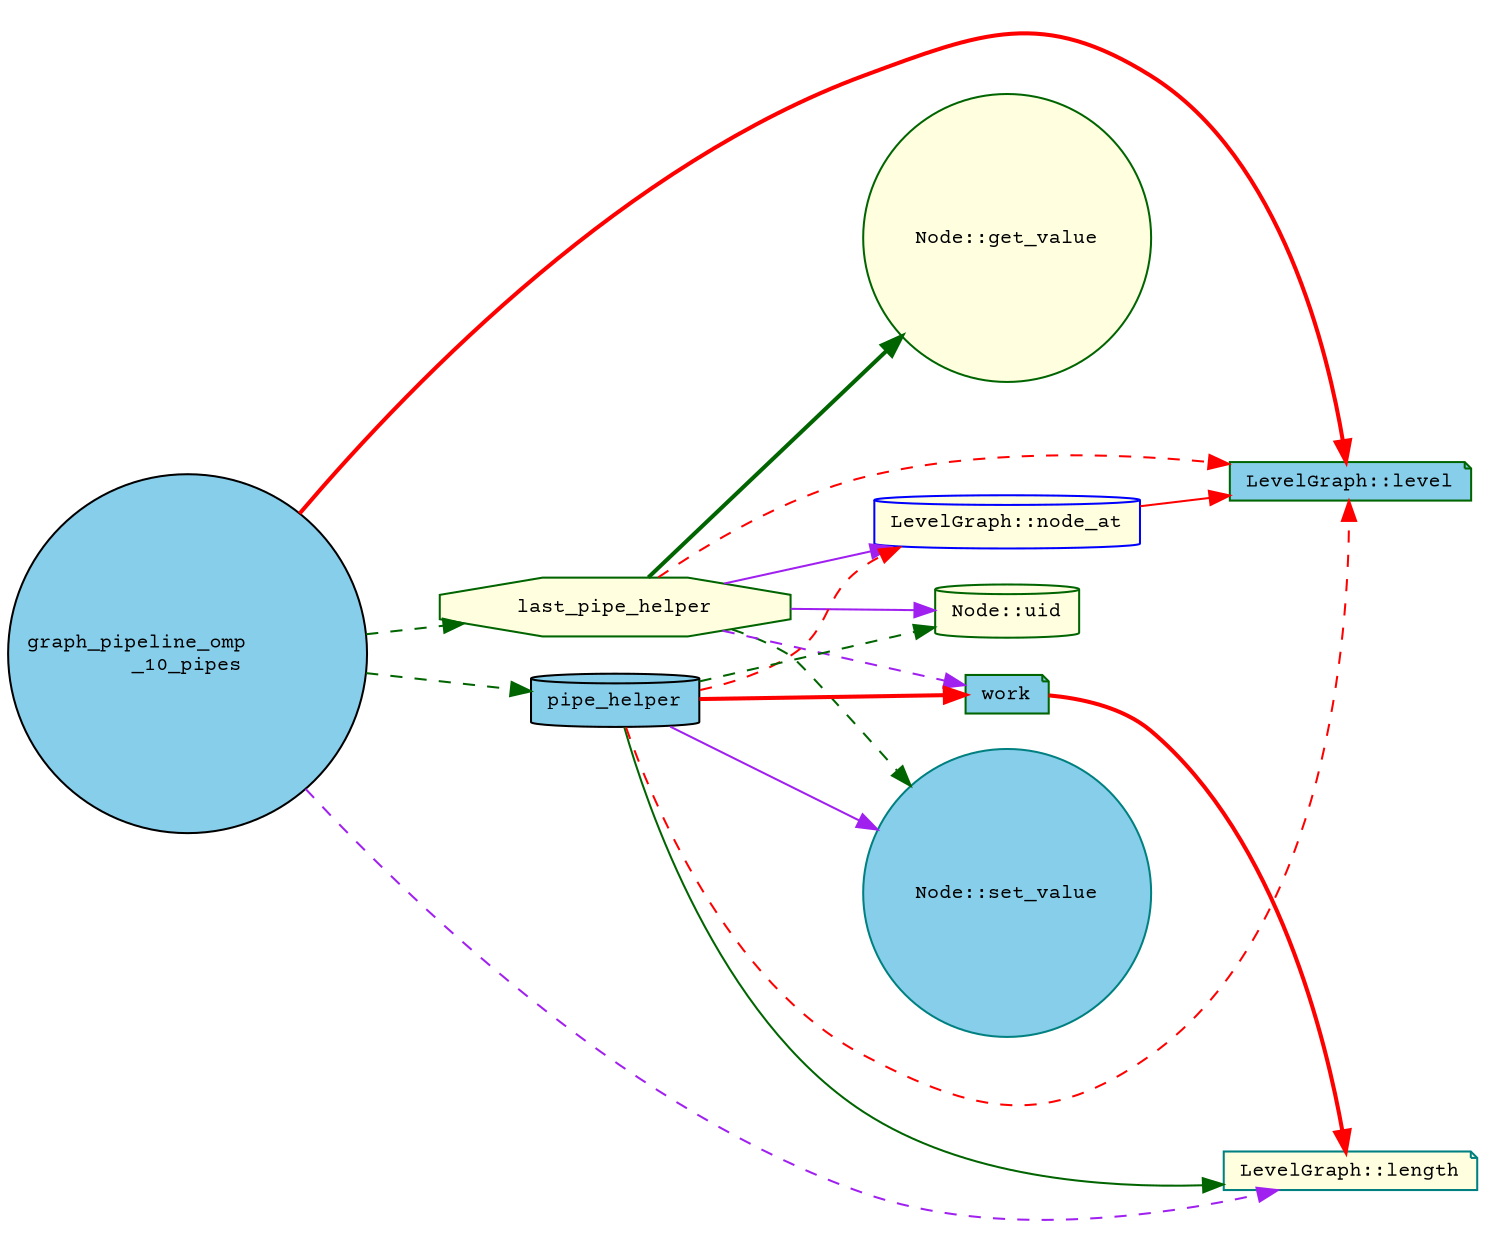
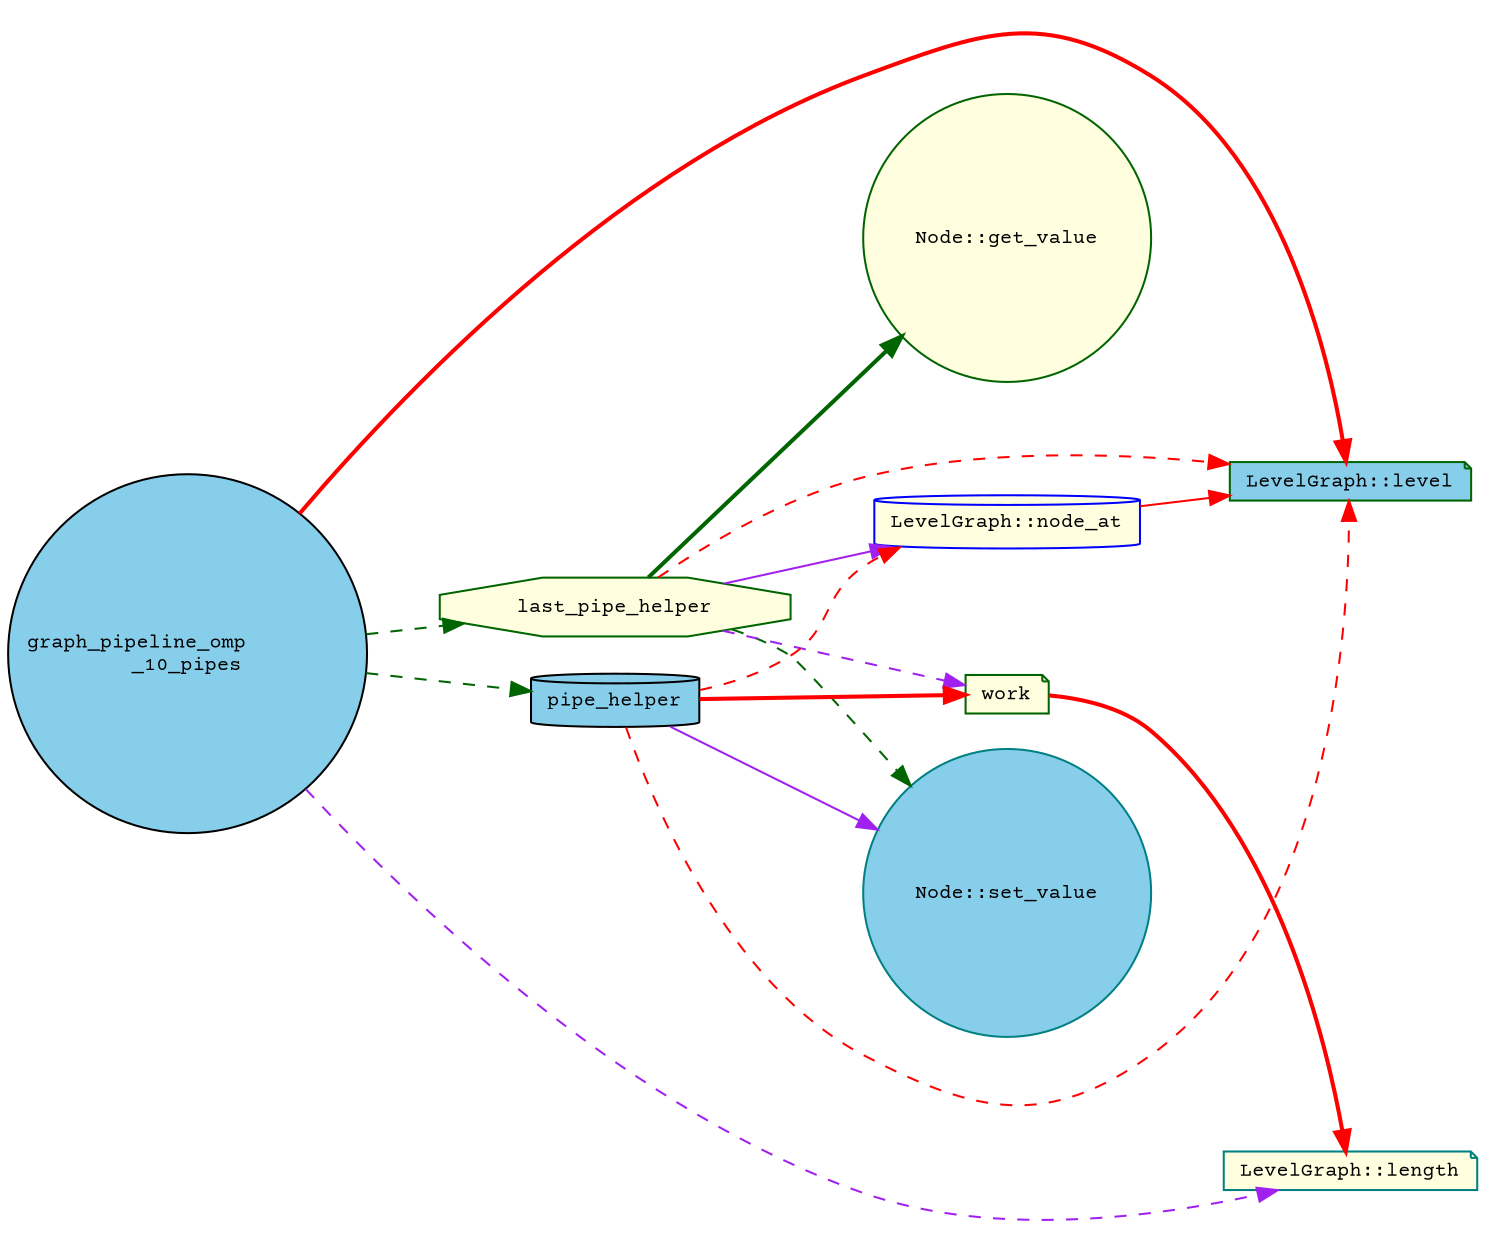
(1007, 611) -> none
(1007, 694) -> (1007, 694)
(821, 1078) -> none
